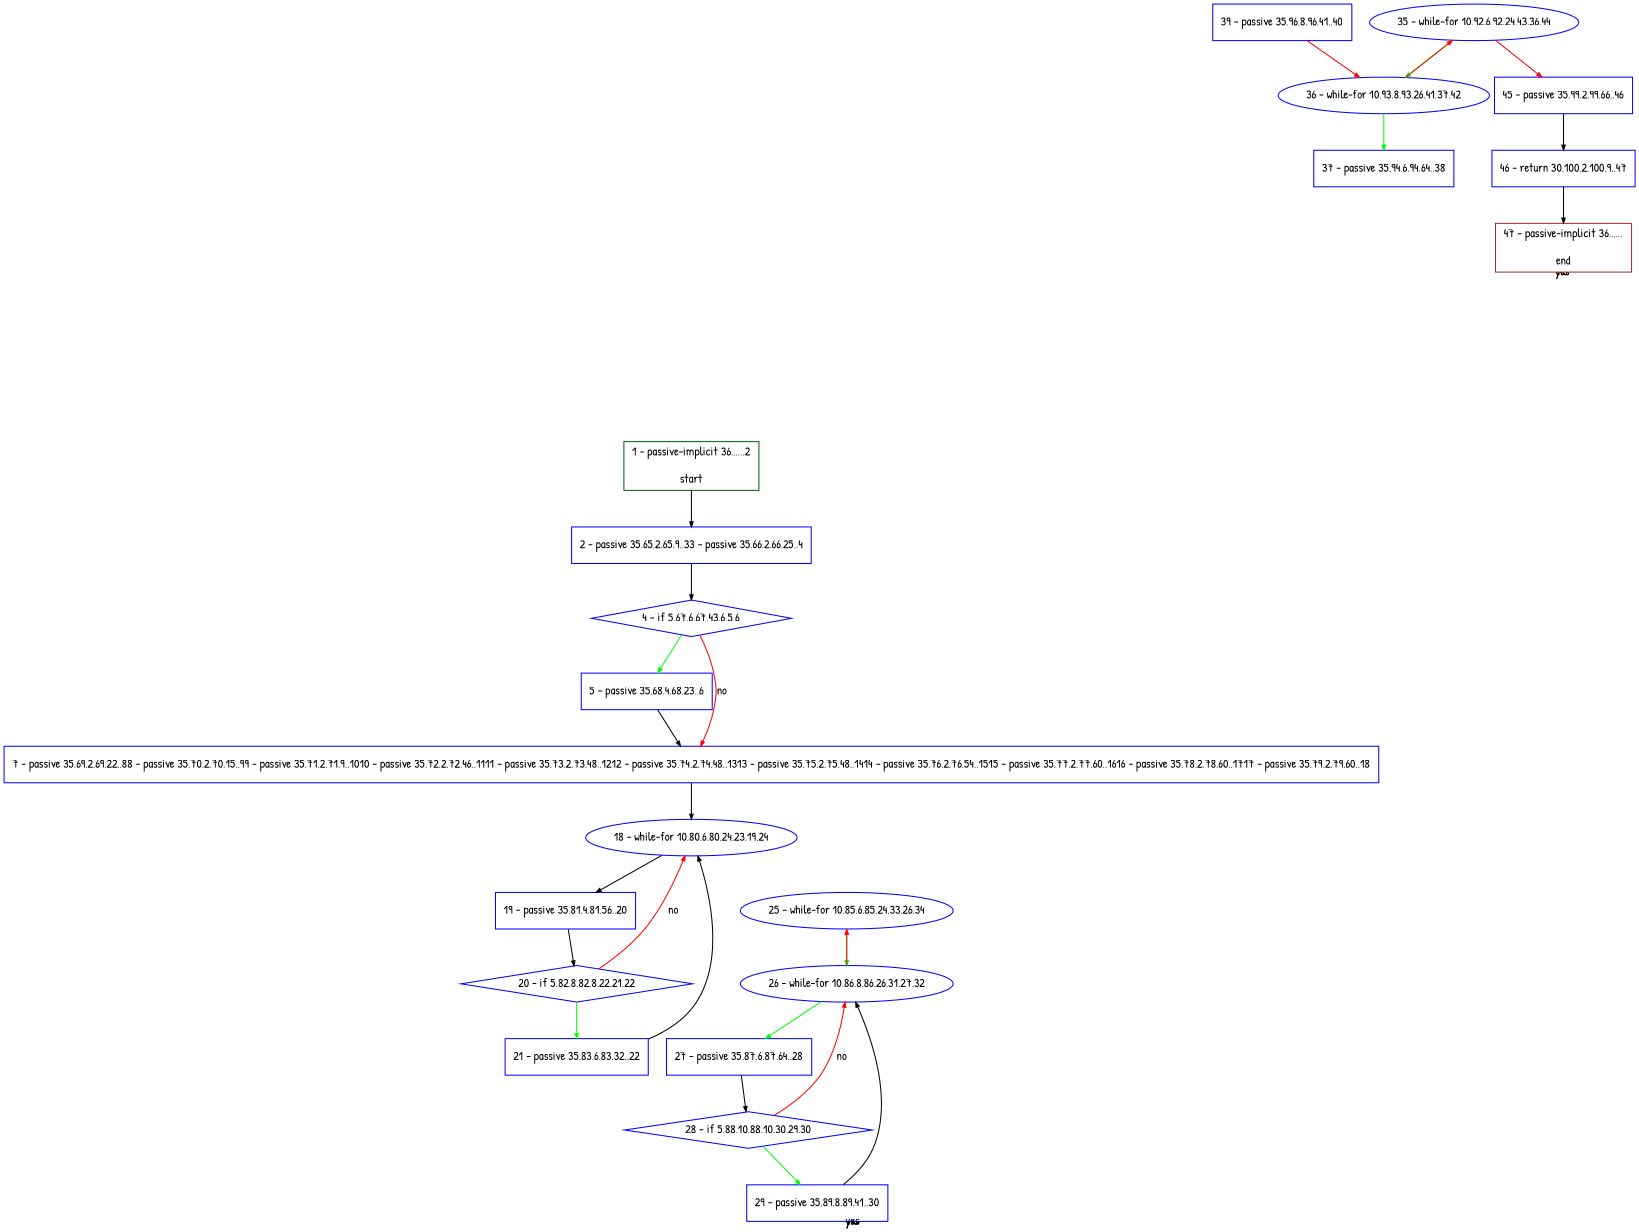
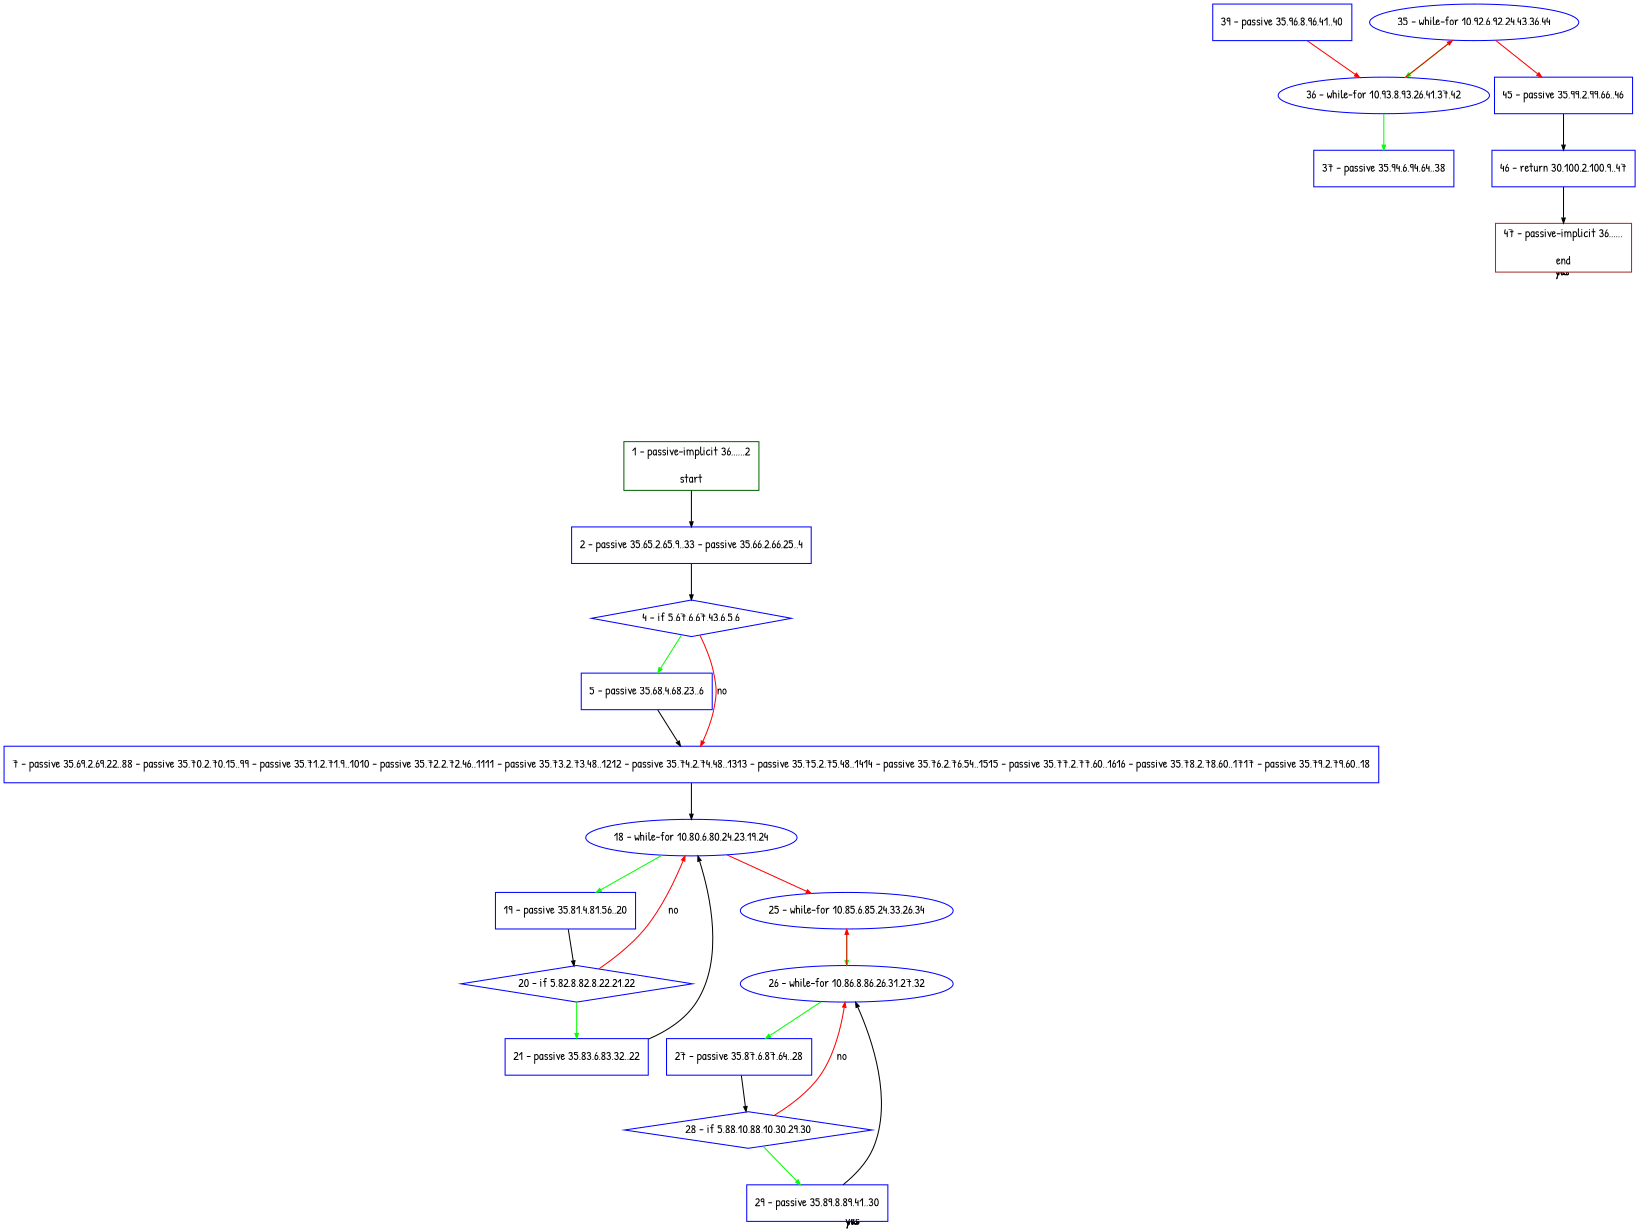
(631, 872) -> (631, 872)
none -> (767, 873)
